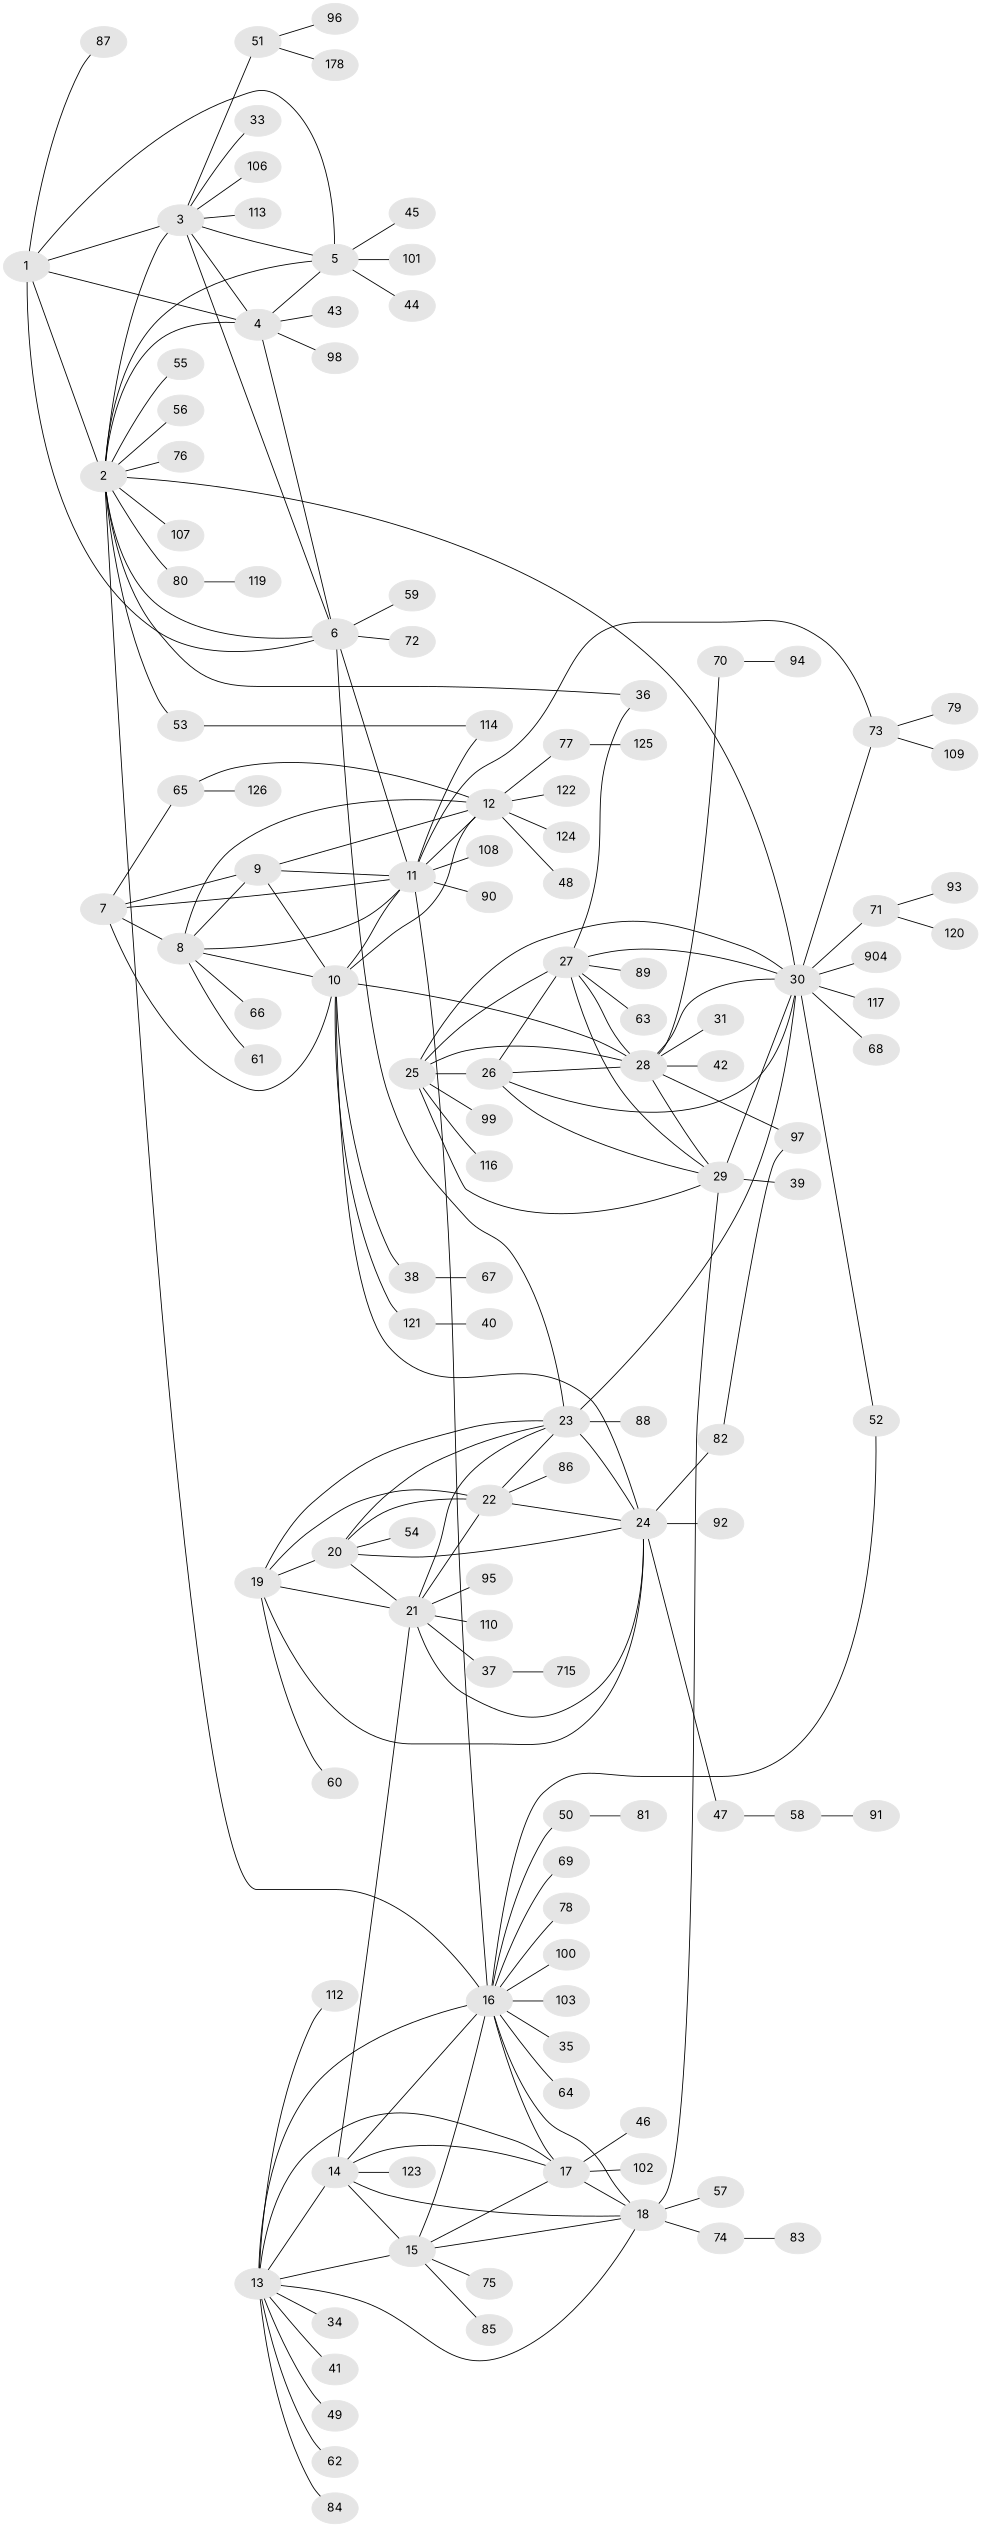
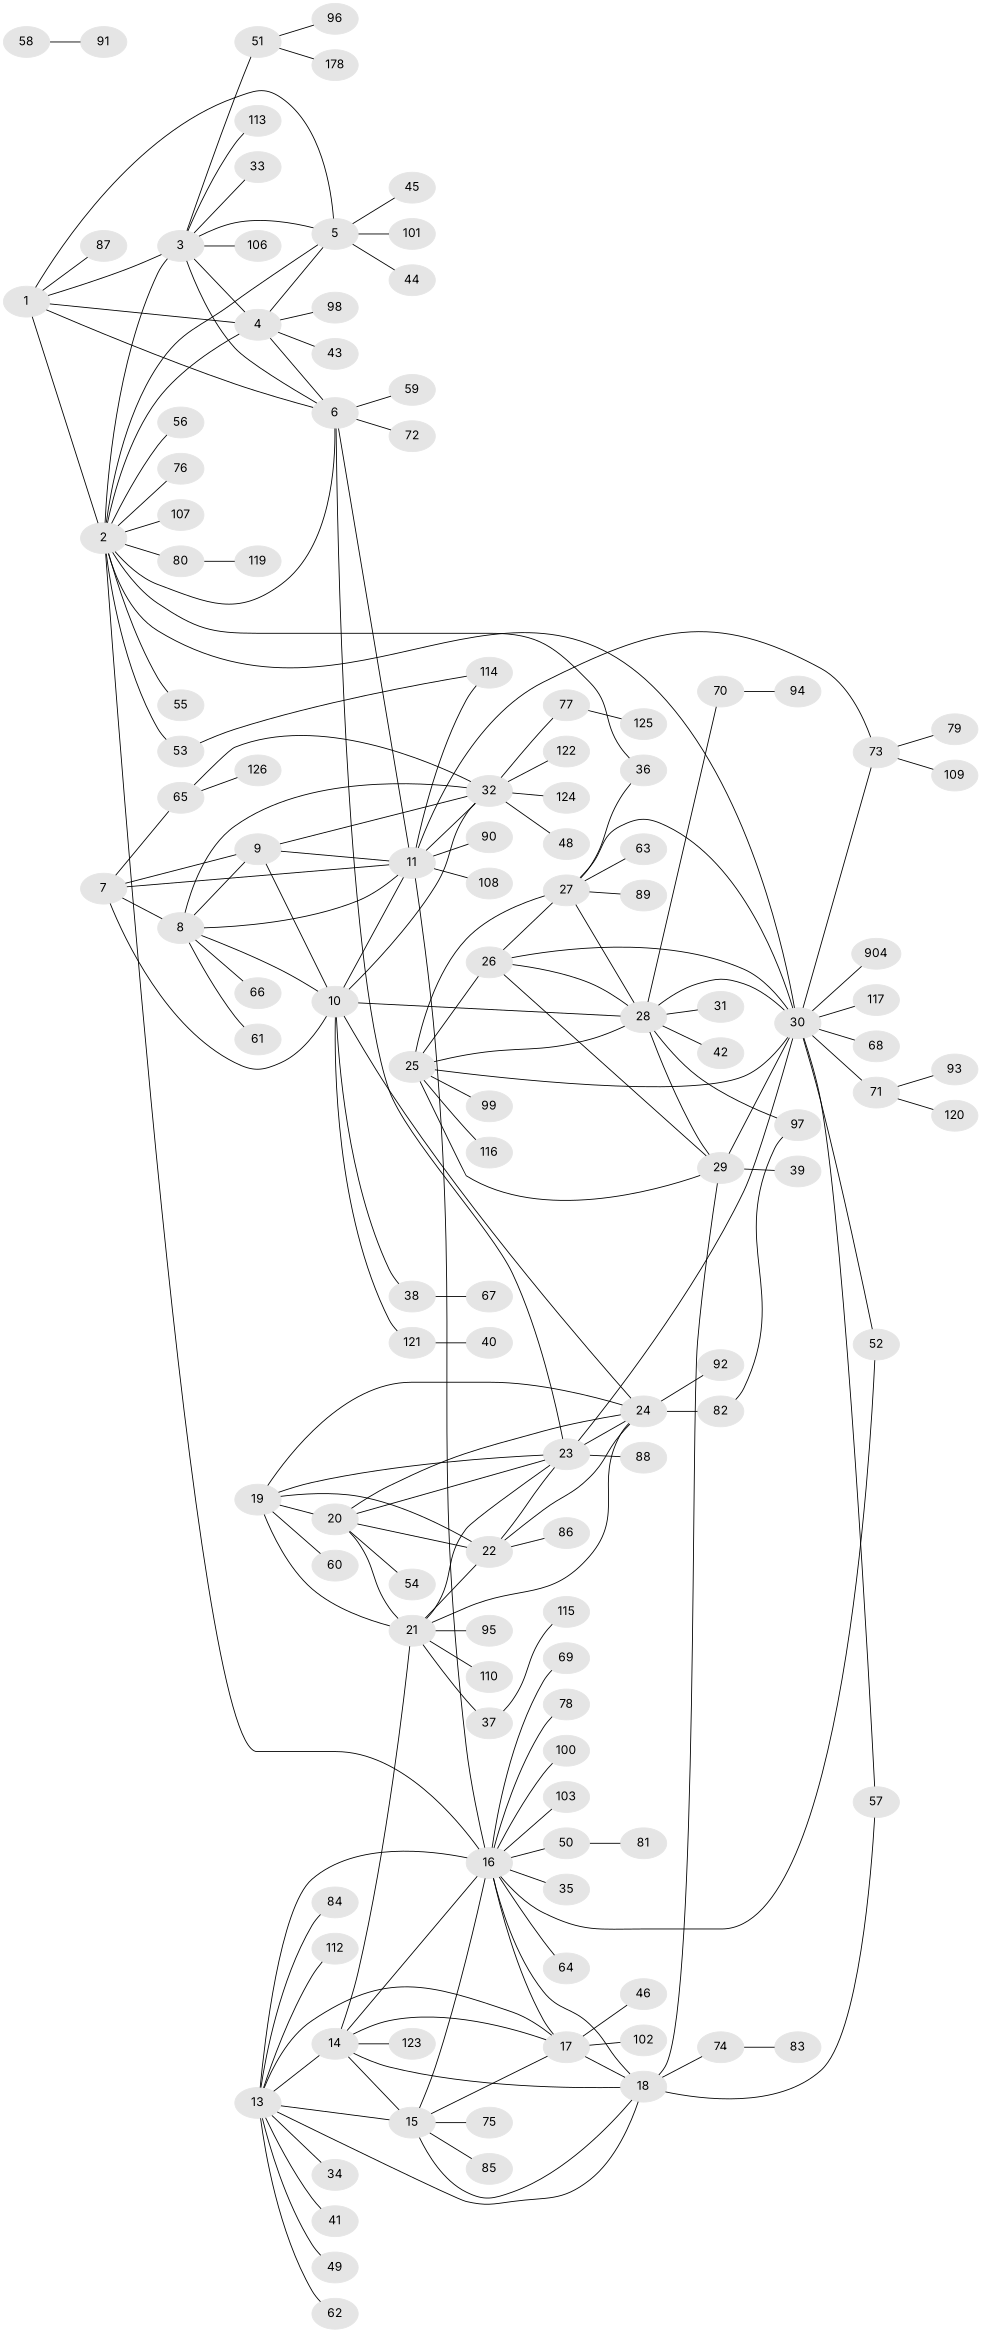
(489, 805) -> (489, 791)
(618, 1086) -> none
none -> (852, 1411)
(566, 1672) -> (566, 1612)
(721, 1816) -> none
